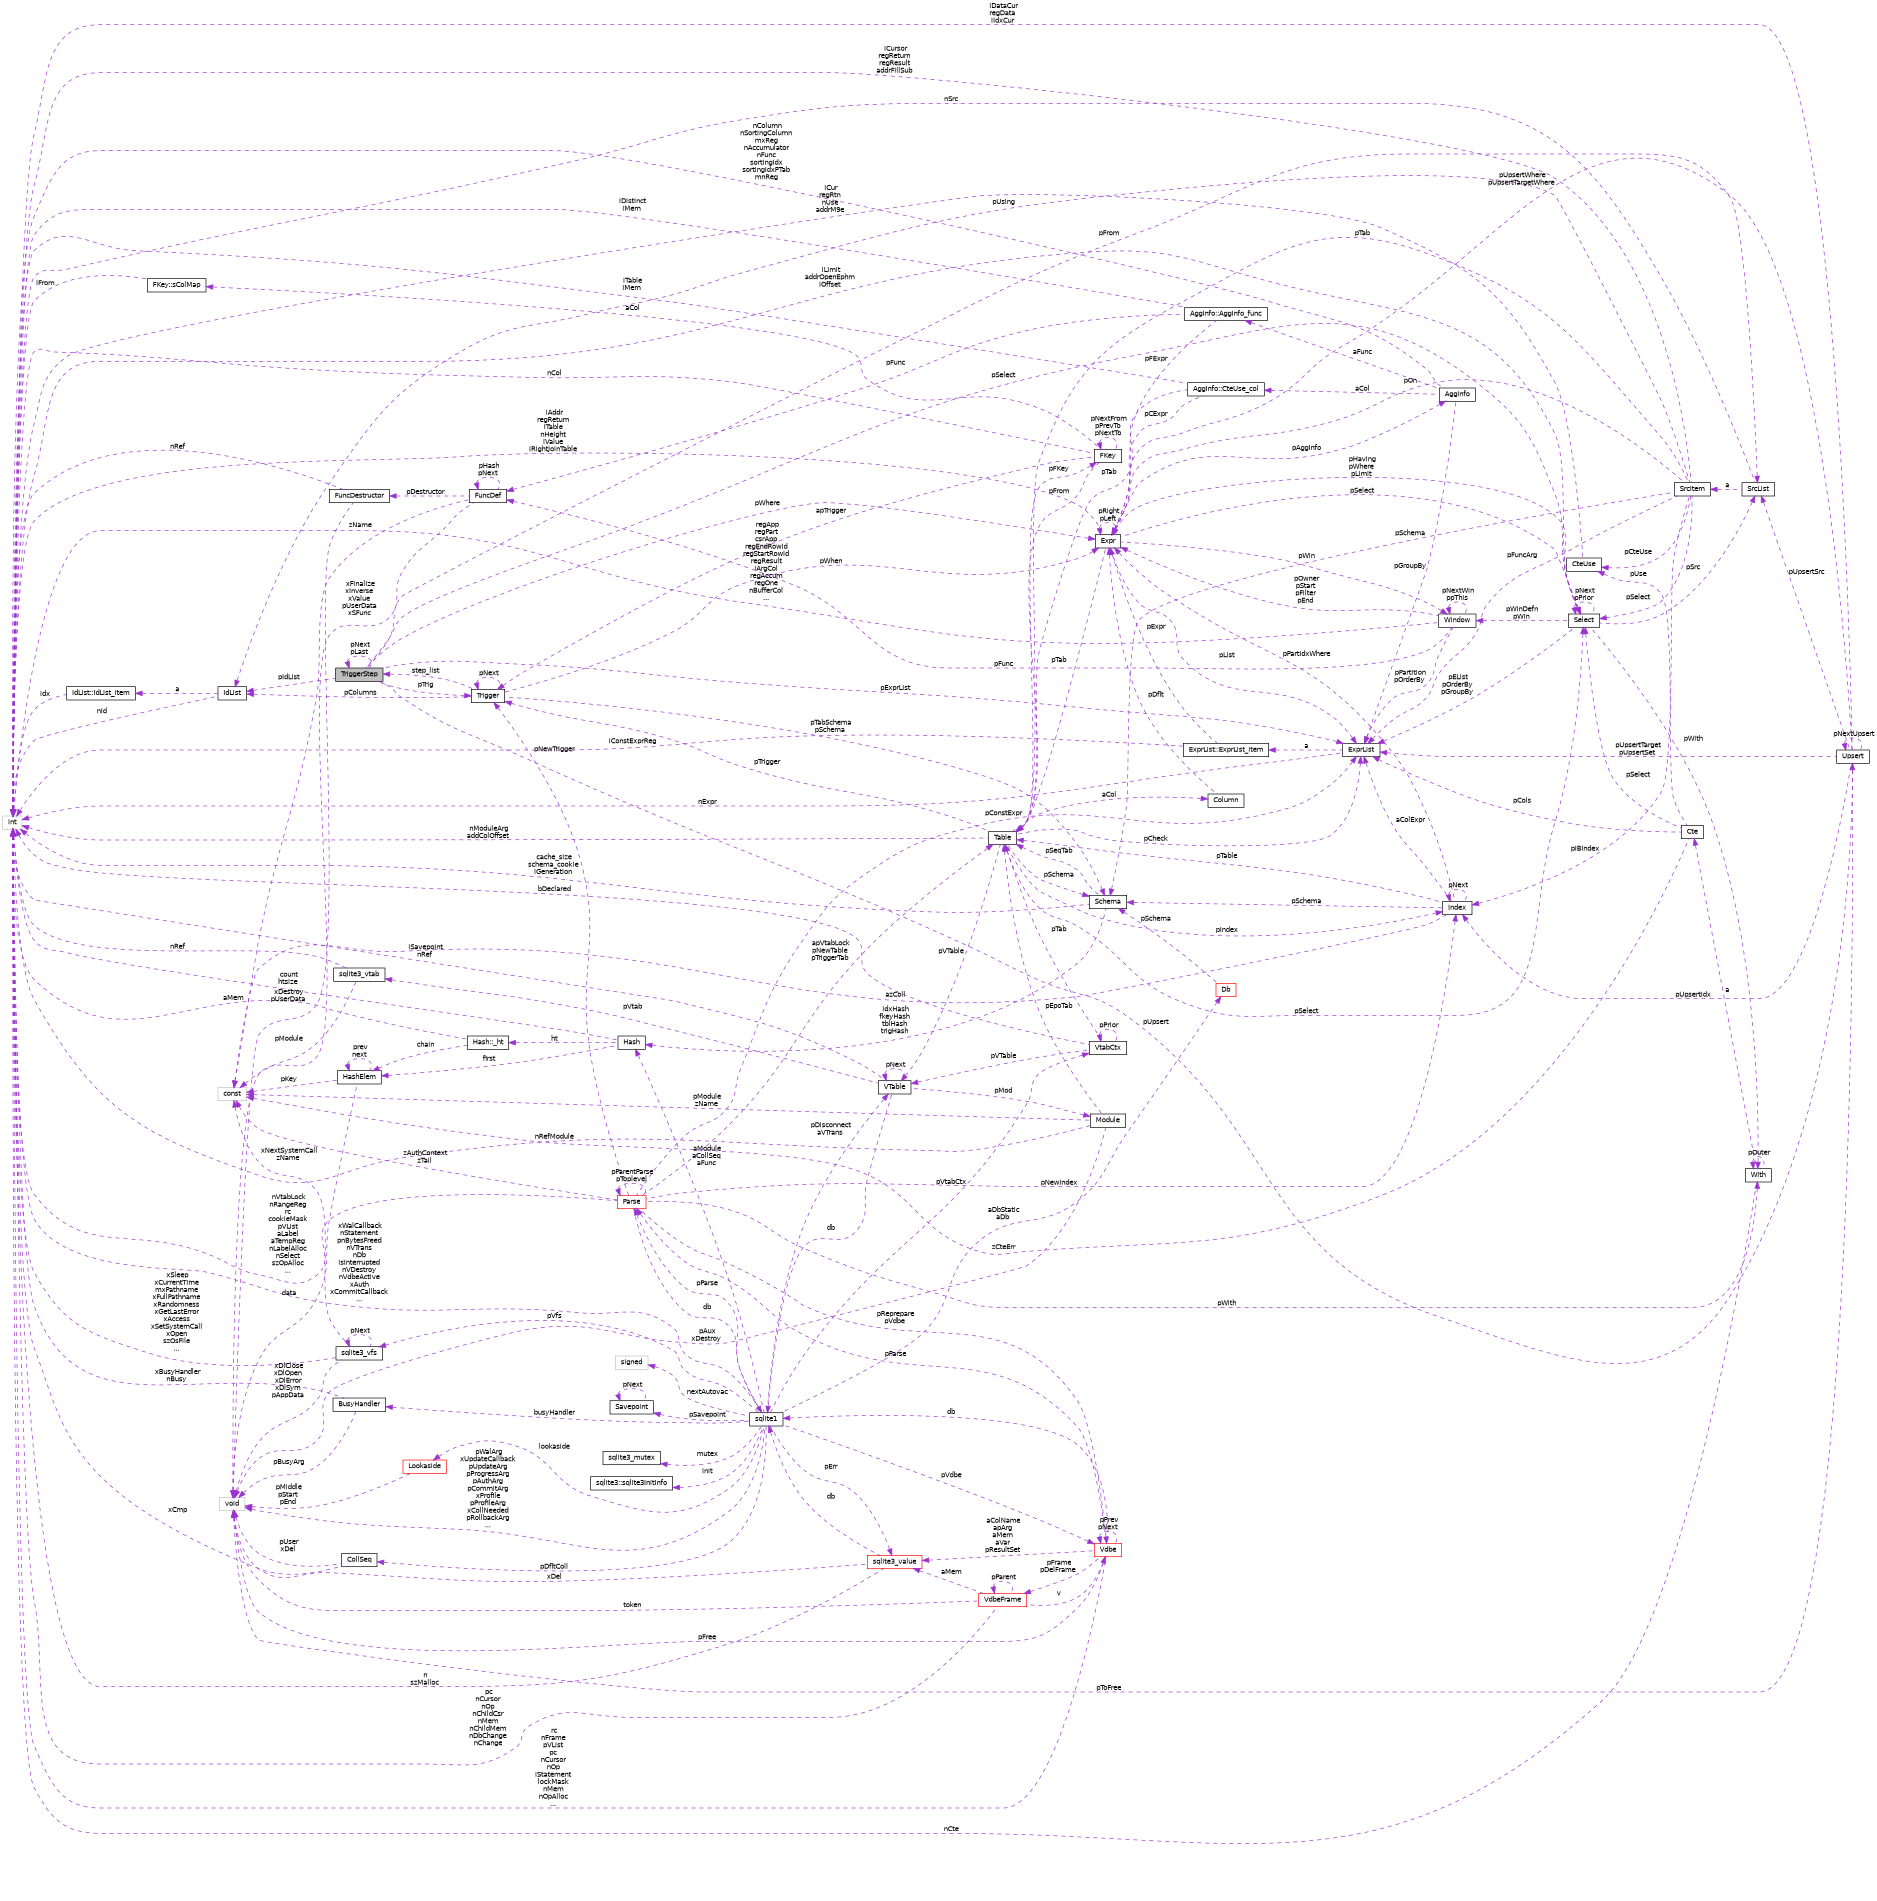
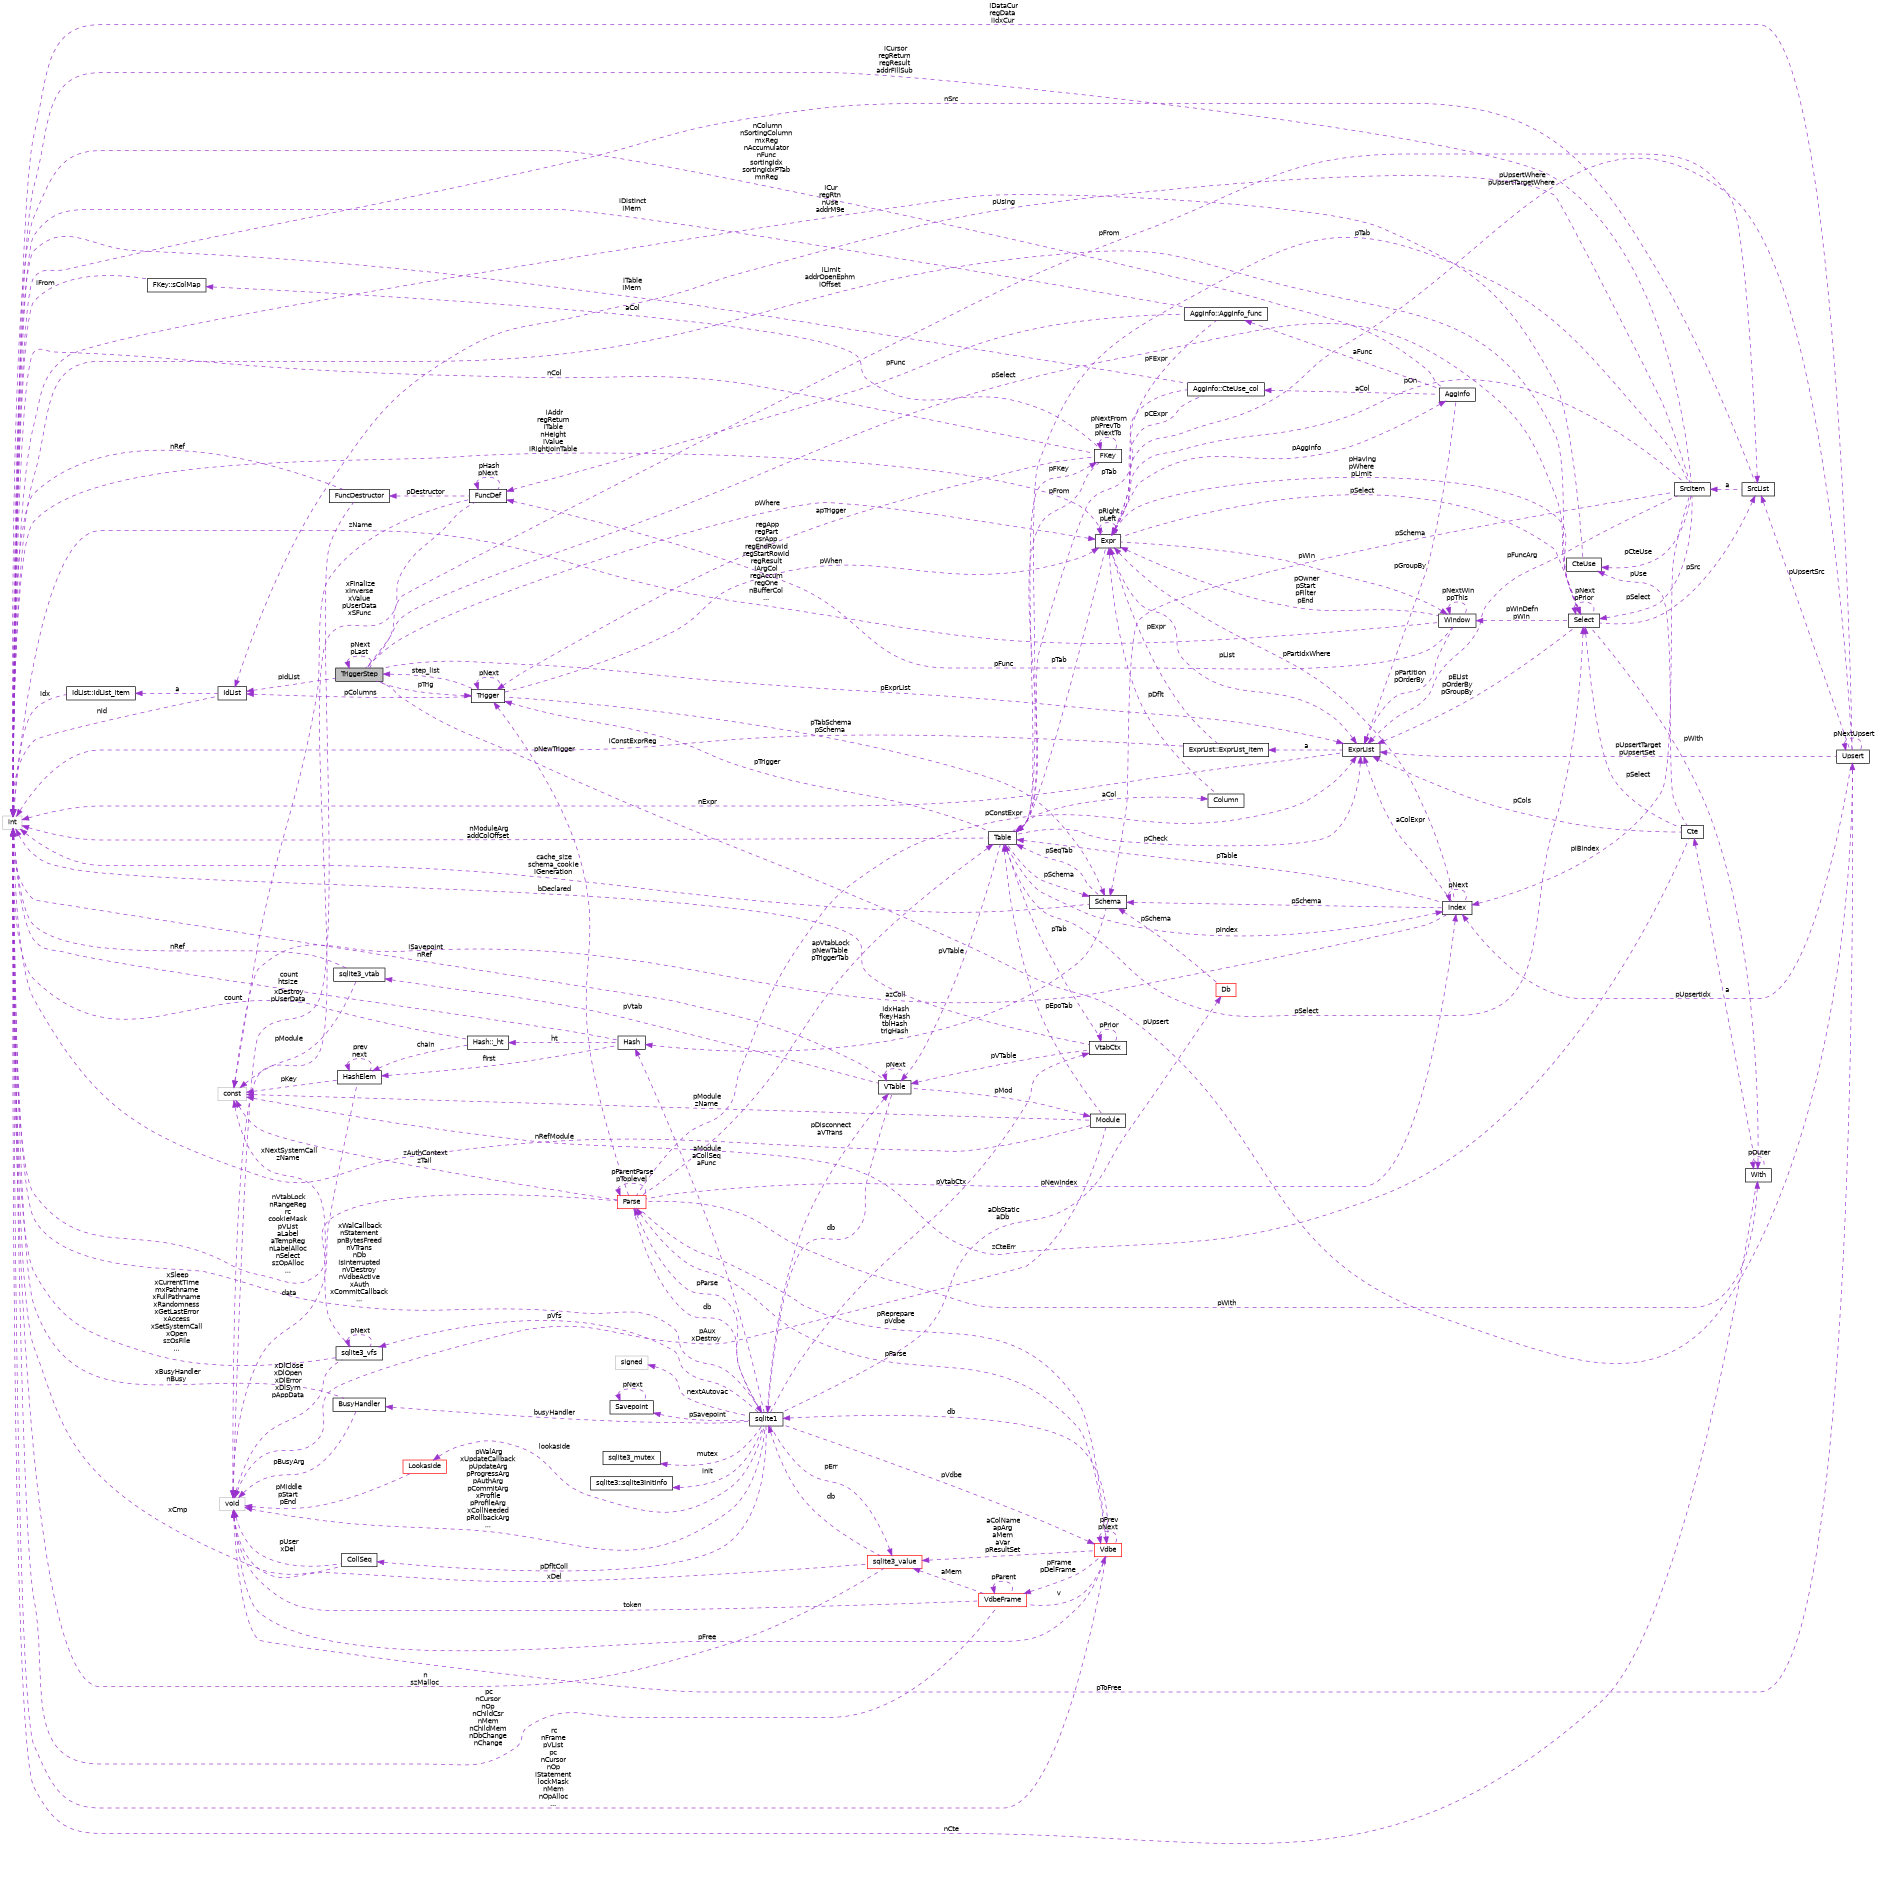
(232, 998) -> (232, 998)
